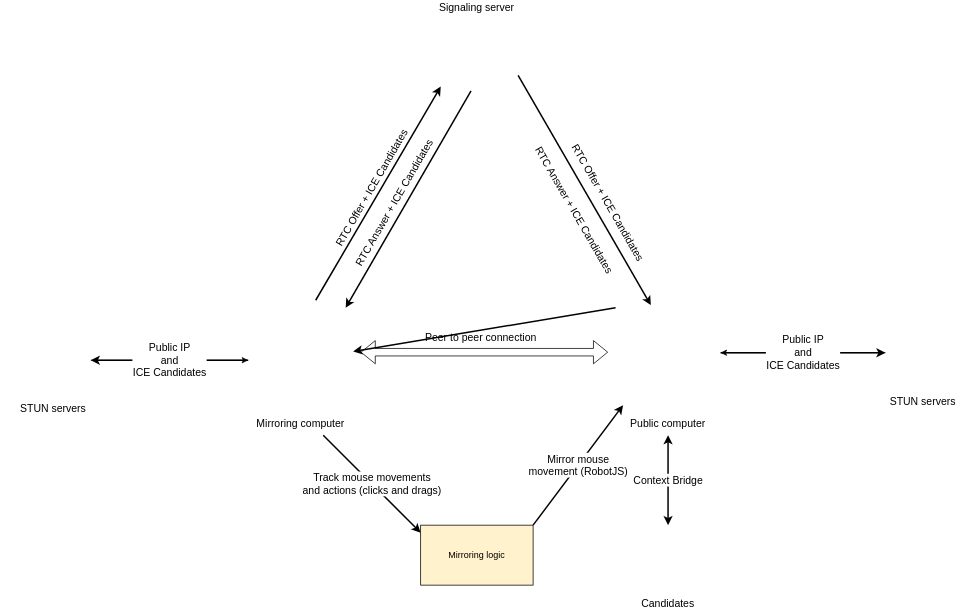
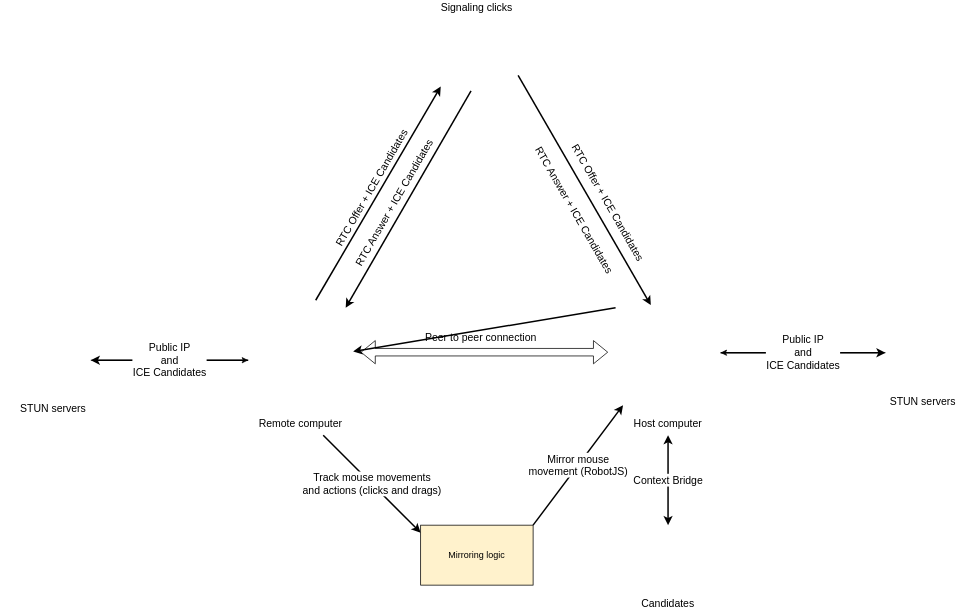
(476, 8) -> (476, 8)
(300, 424) -> (300, 424)
(668, 424) -> (668, 424)
